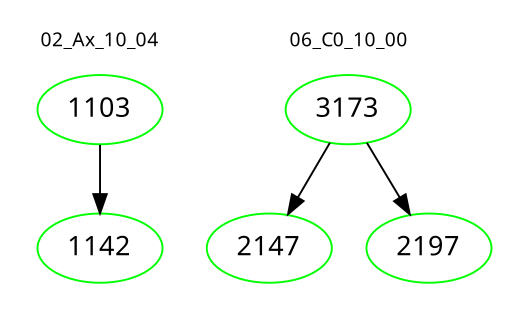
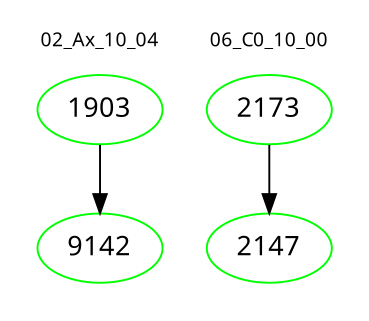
(100, 110) -> (100, 110)
(348, 110) -> (269, 110)
(100, 248) -> (100, 248)
(429, 248) -> none
